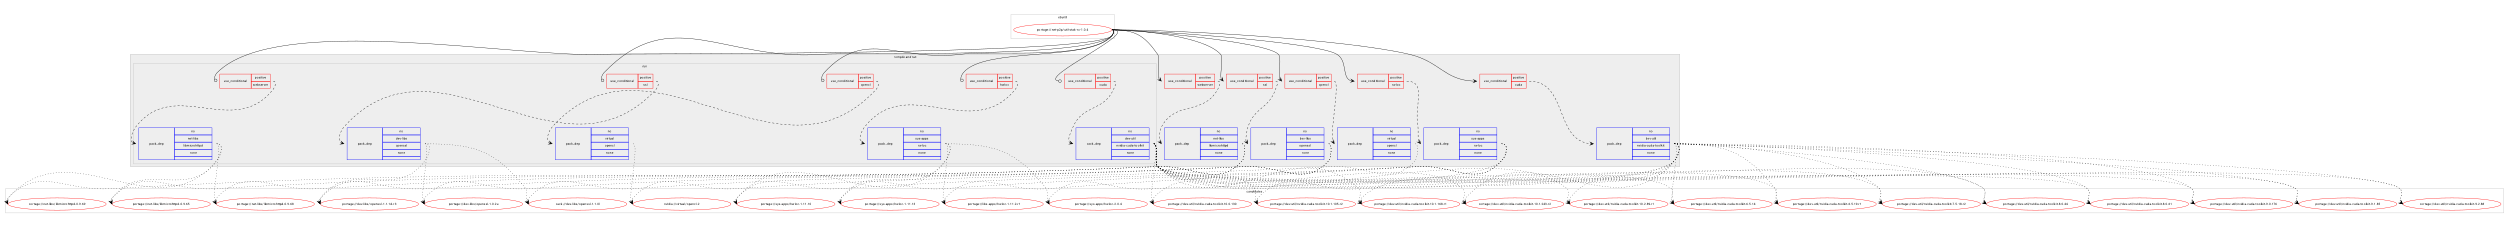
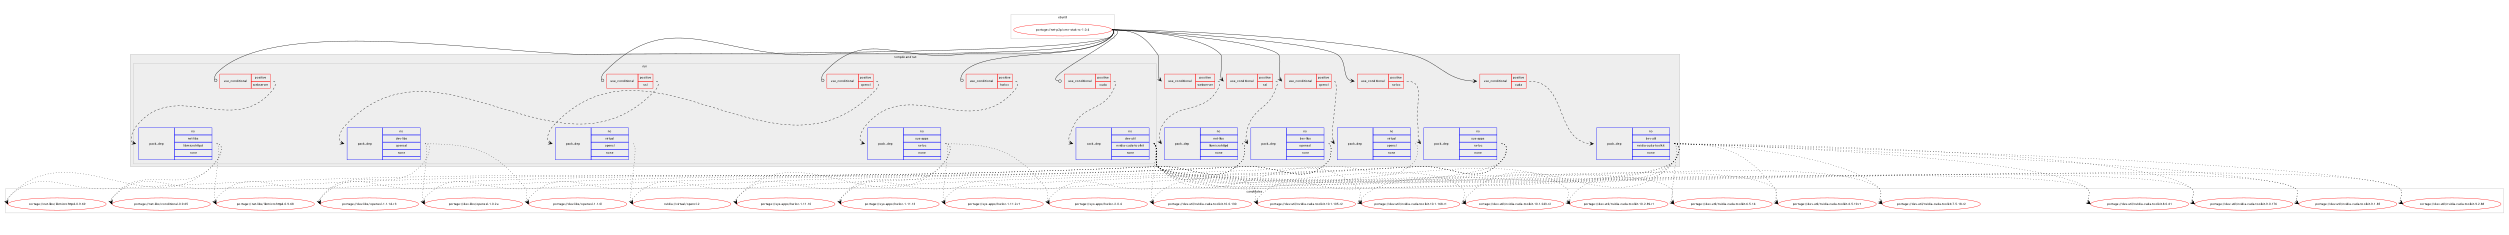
(1063, 30) -> (1063, 30)
(161, 204) -> (161, 204)
(578, 204) -> (578, 204)
(994, 204) -> (994, 204)
(2036, 204) -> none
